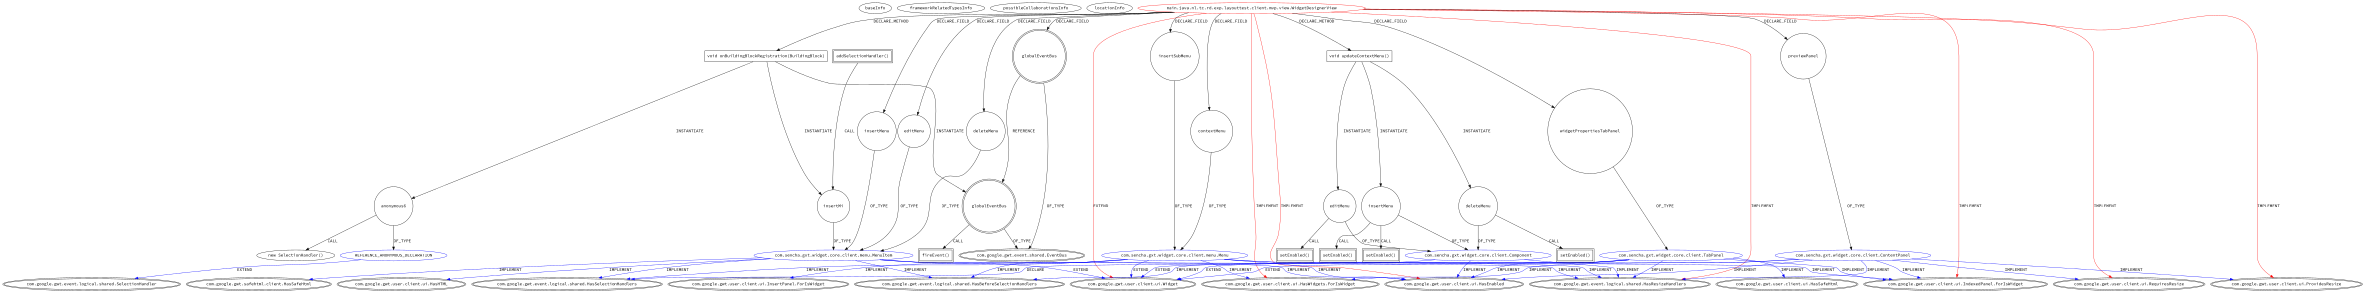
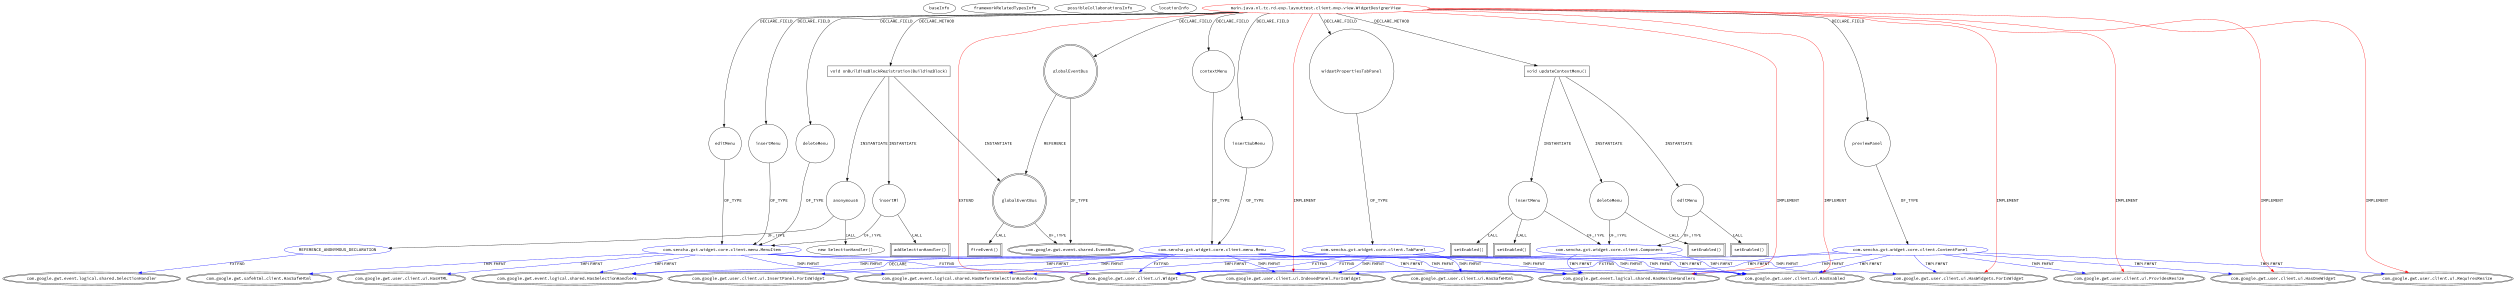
(837, 123) -> (906, 227)
none -> (2283, 279)
